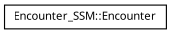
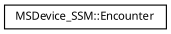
(85, 17) -> (85, 17)
